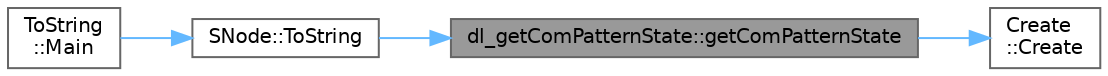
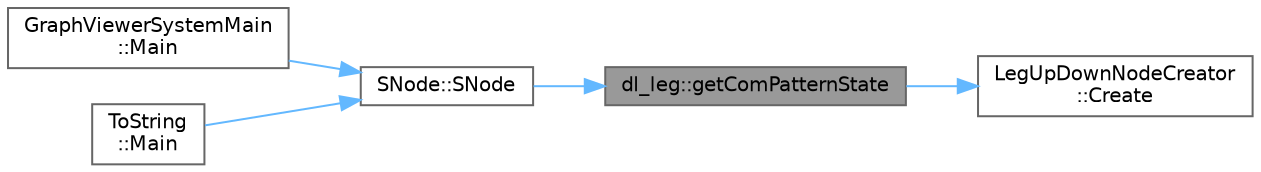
none -> (148, 38)
(286, 38) -> (447, 86)
(684, 38) -> (756, 86)
(1045, 38) -> (1115, 86)
